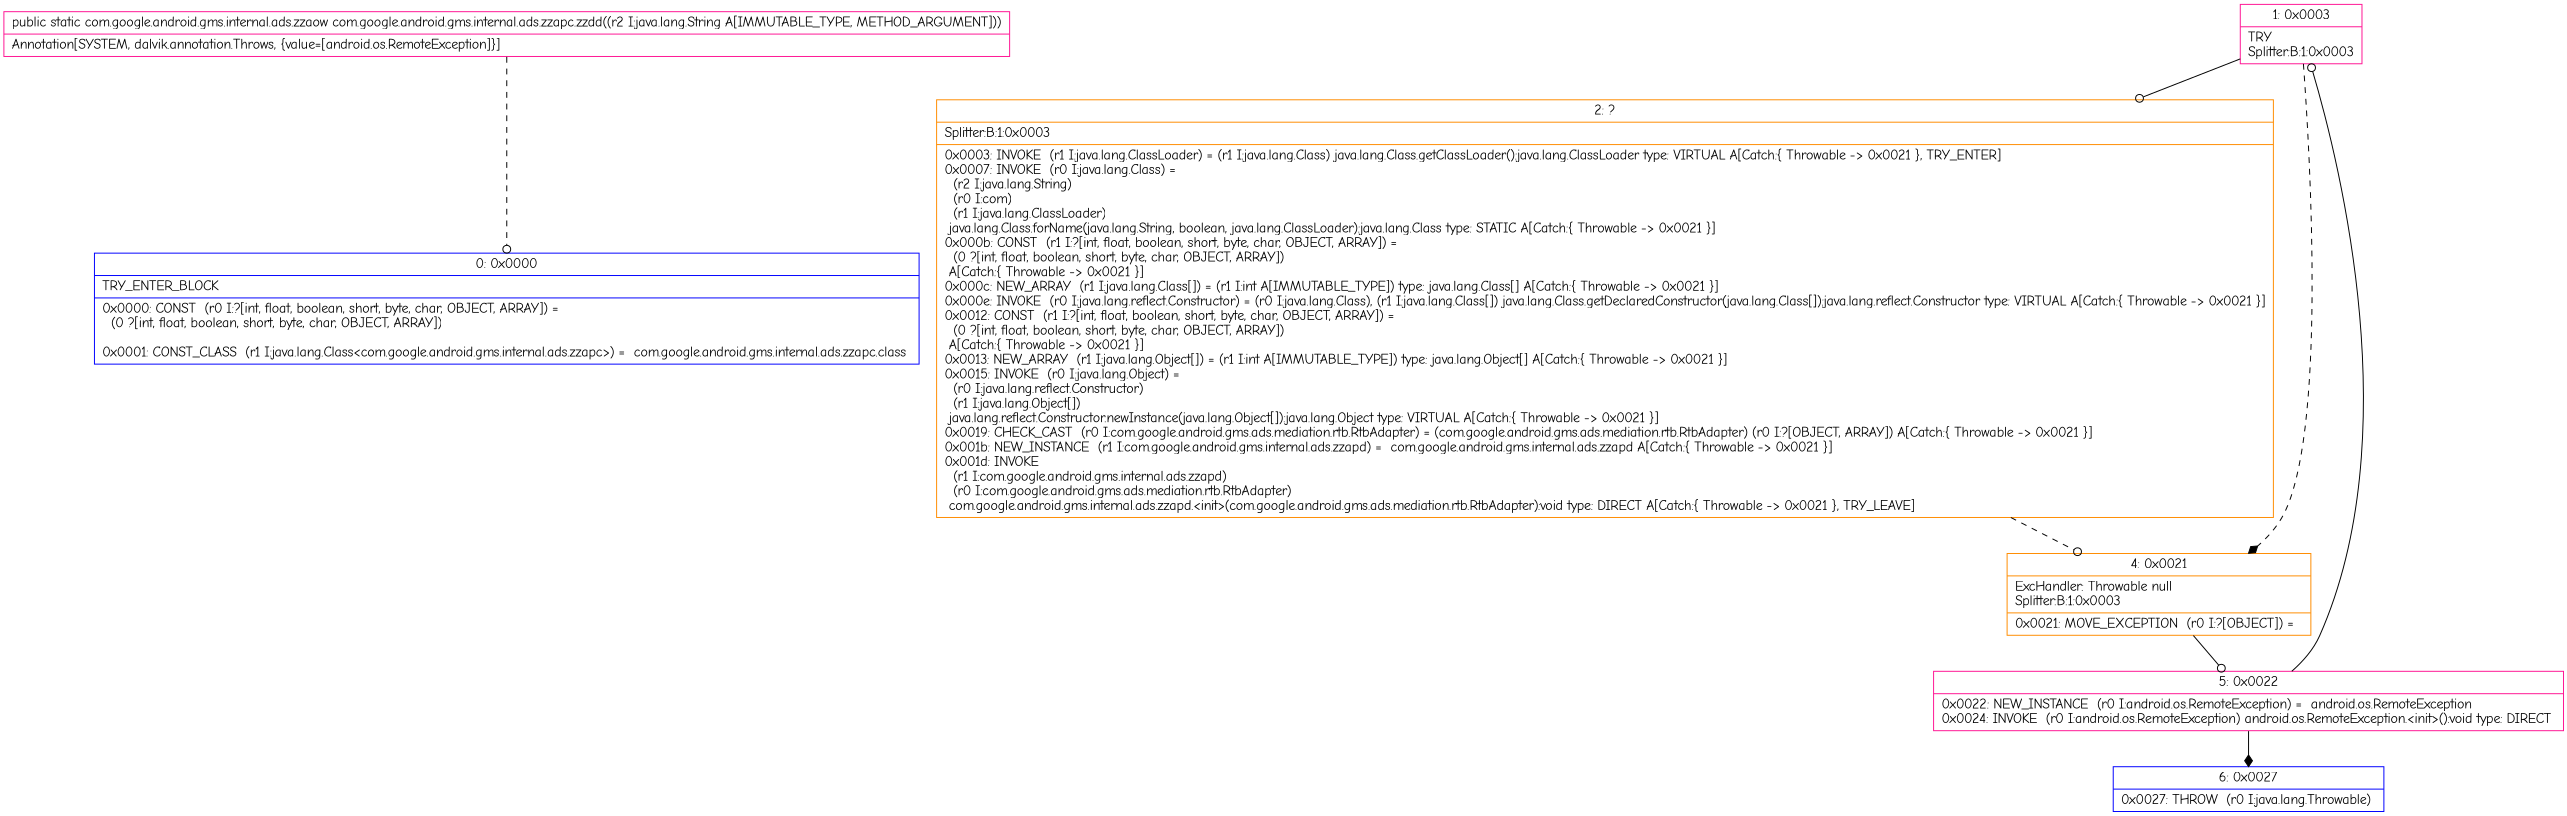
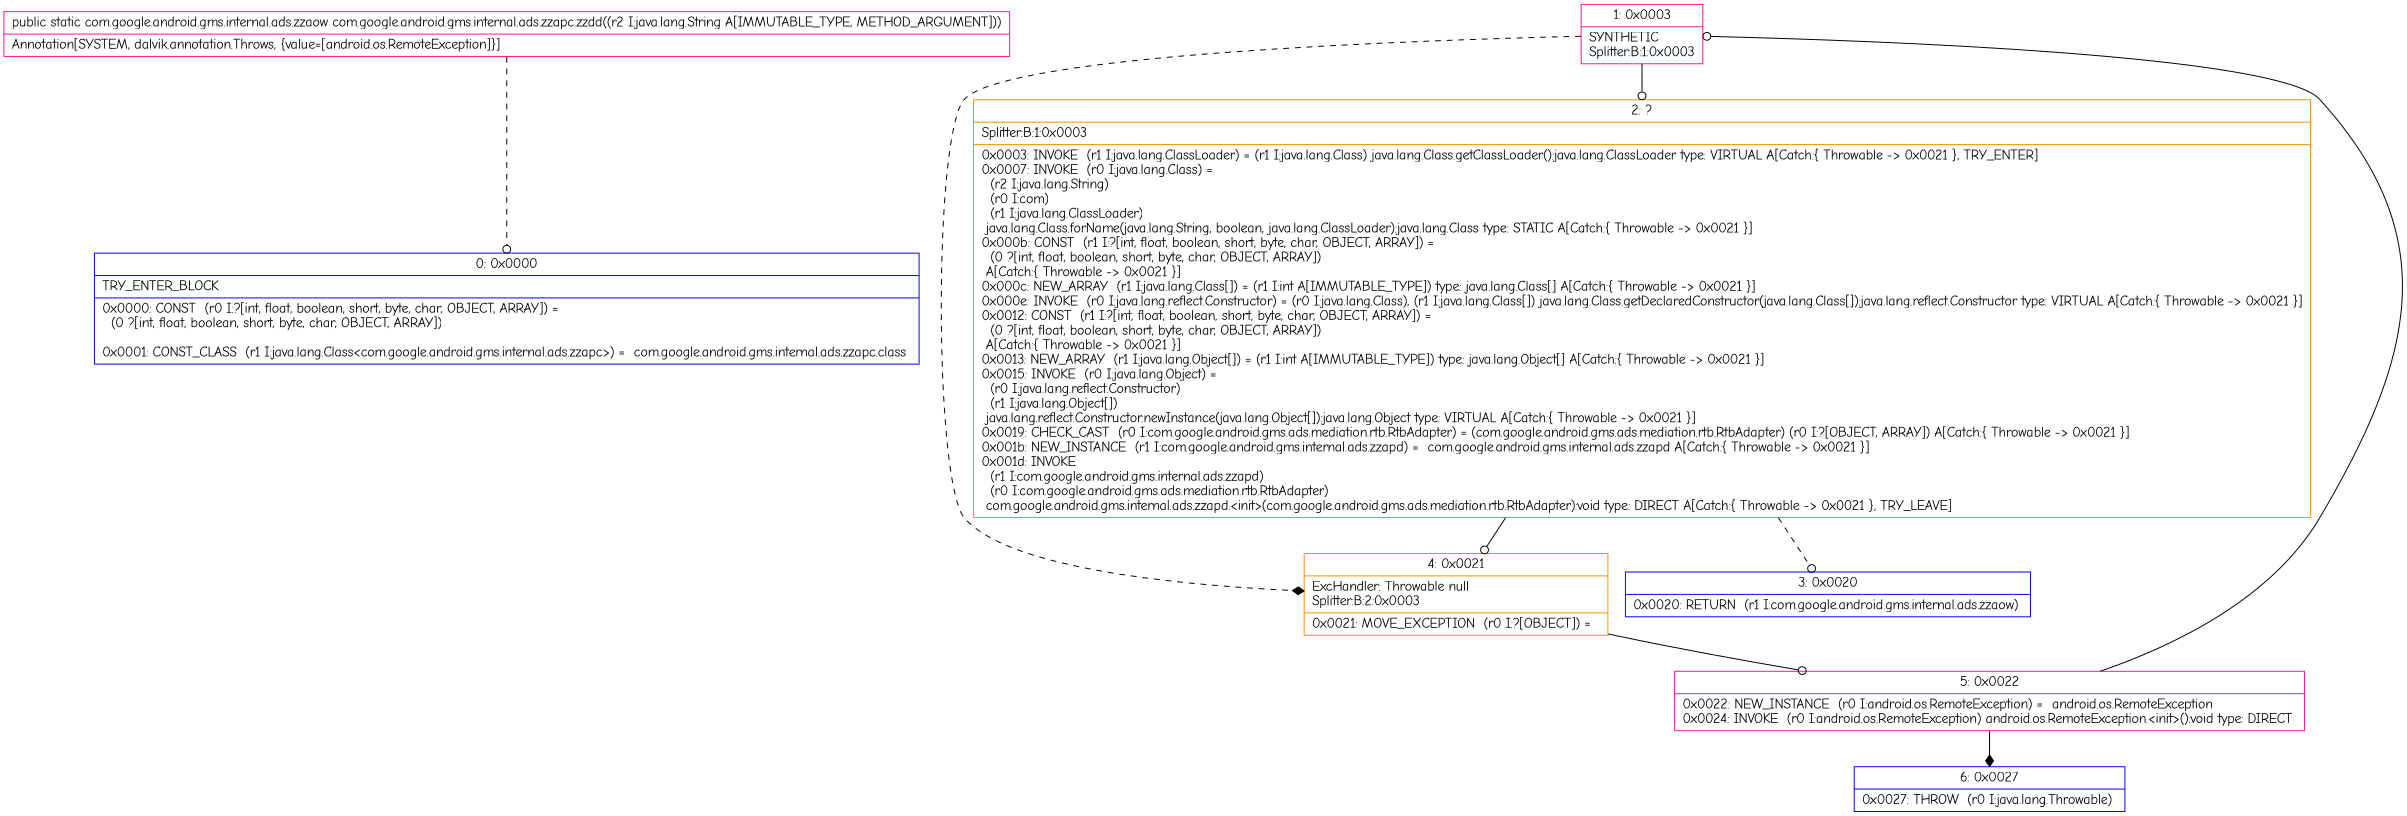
(2260, 37) -> (1624, 37)
(2042, 534) -> (1496, 532)
none -> (1828, 594)
(2068, 601) -> (1366, 601)
